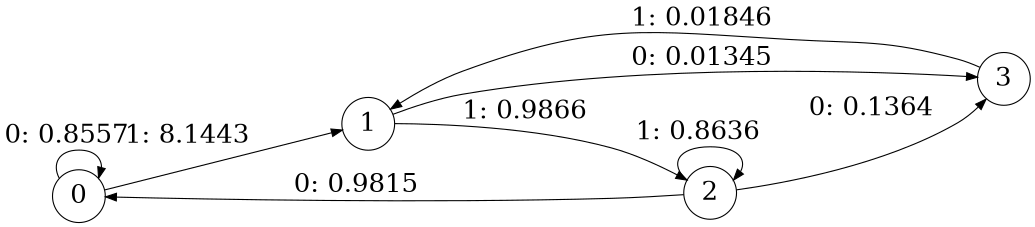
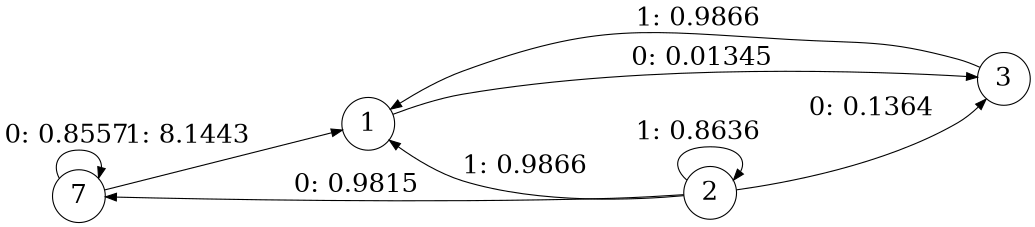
(710, 19) -> (710, 19)
(539, 134) -> (521, 193)
(79, 196) -> (79, 196)
